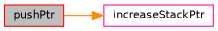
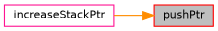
(78, 16) -> (128, 16)
